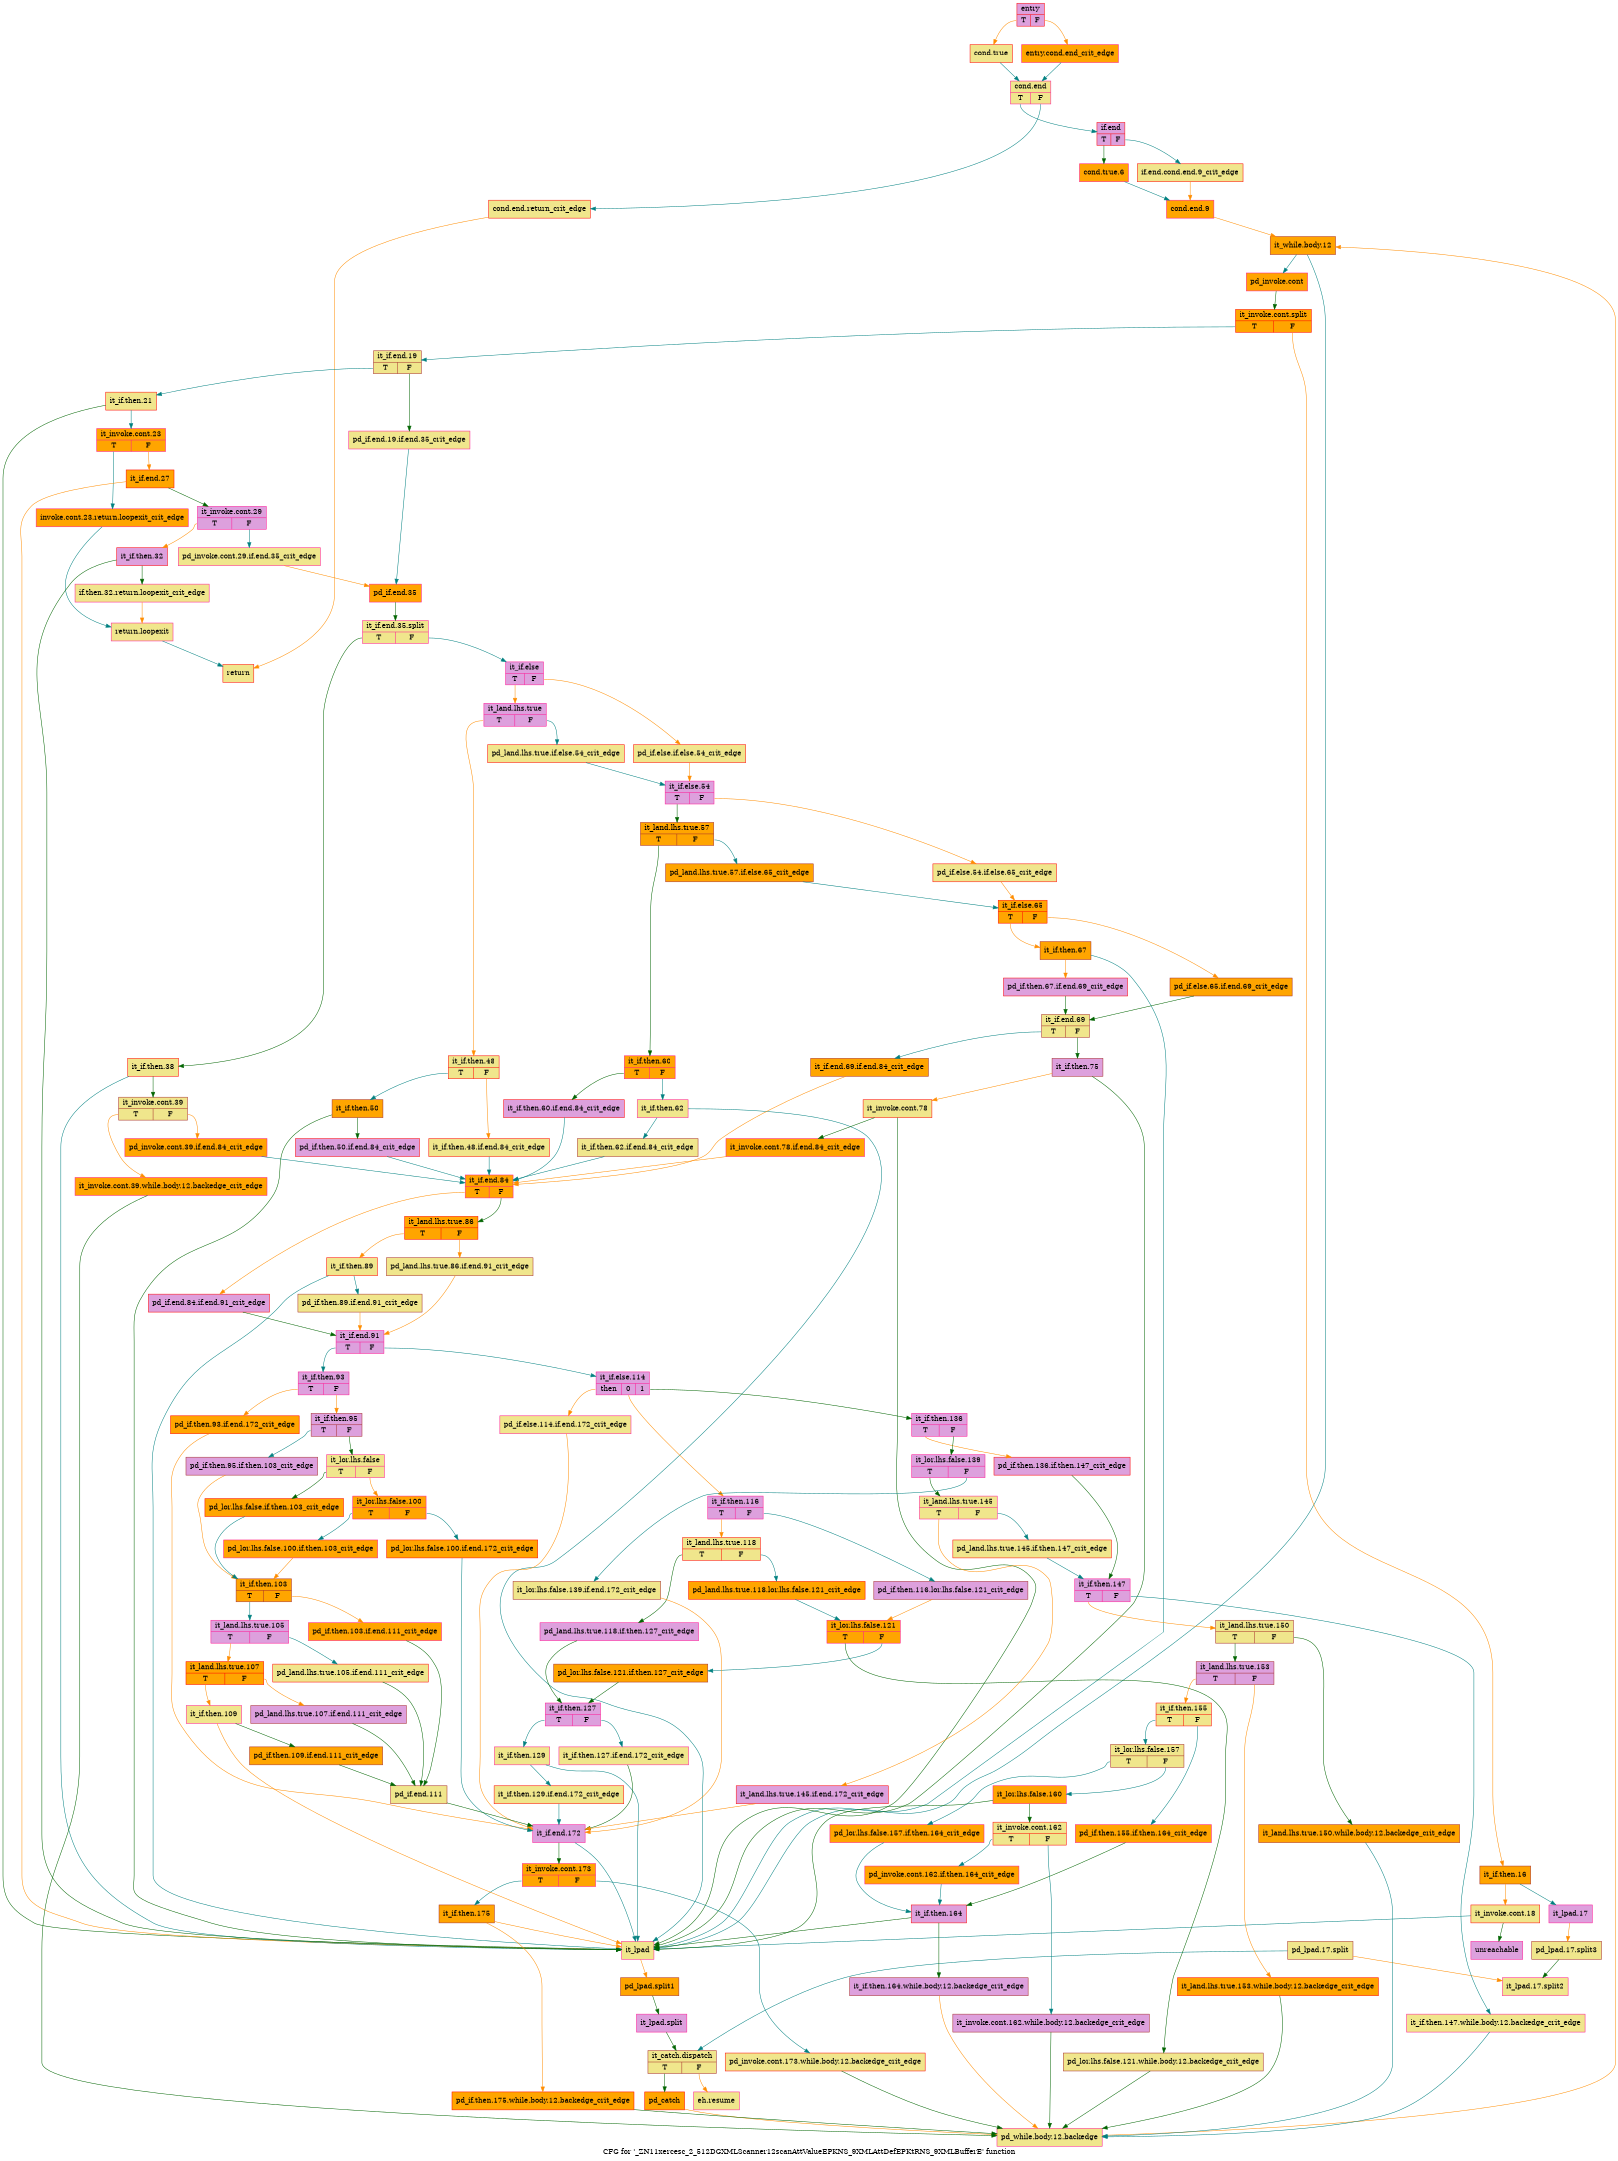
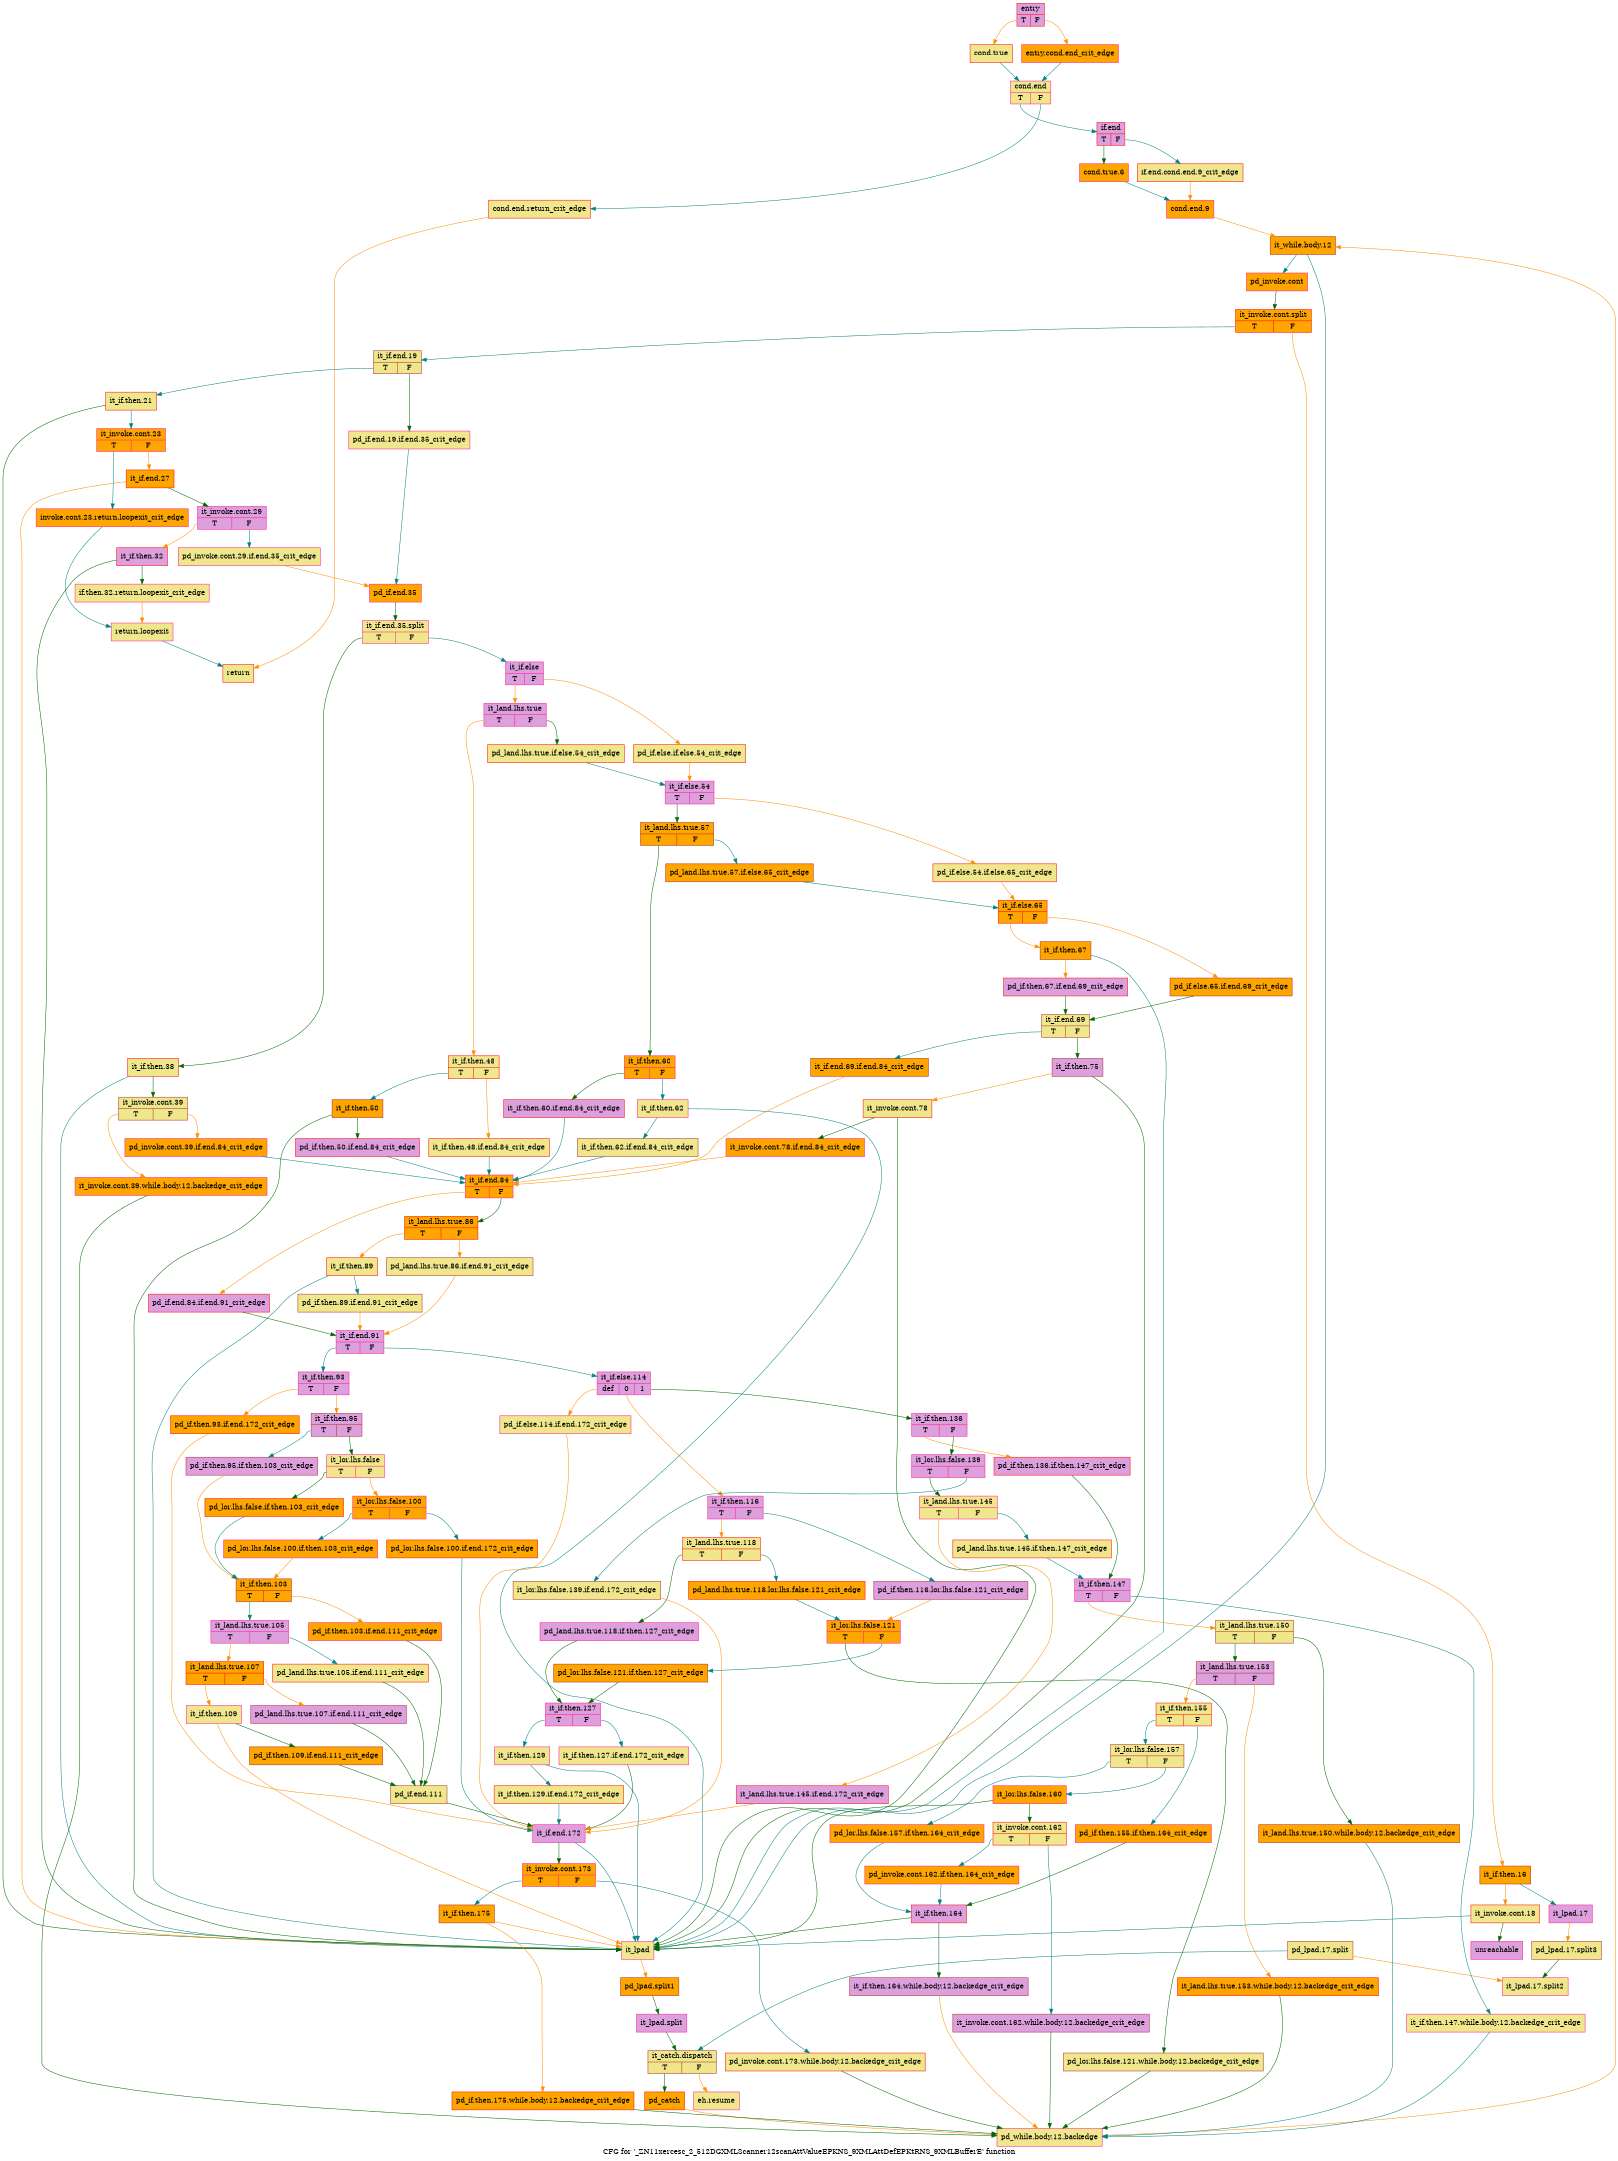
(556, 728) -> (556, 728)
(609, 1389) -> (608, 1389)
